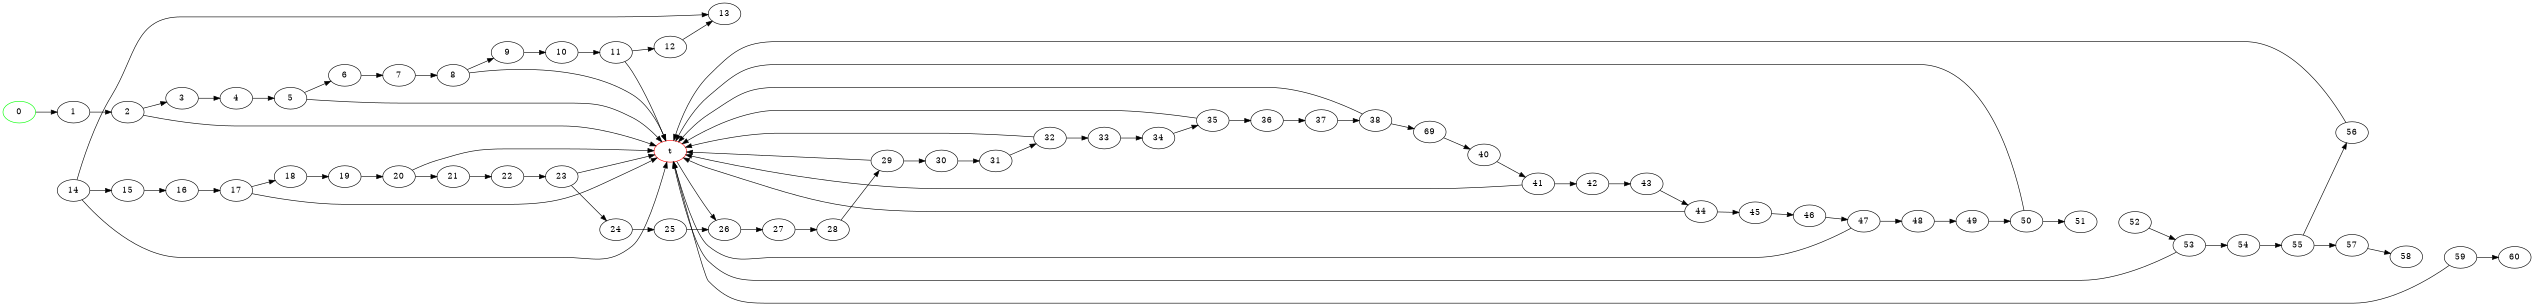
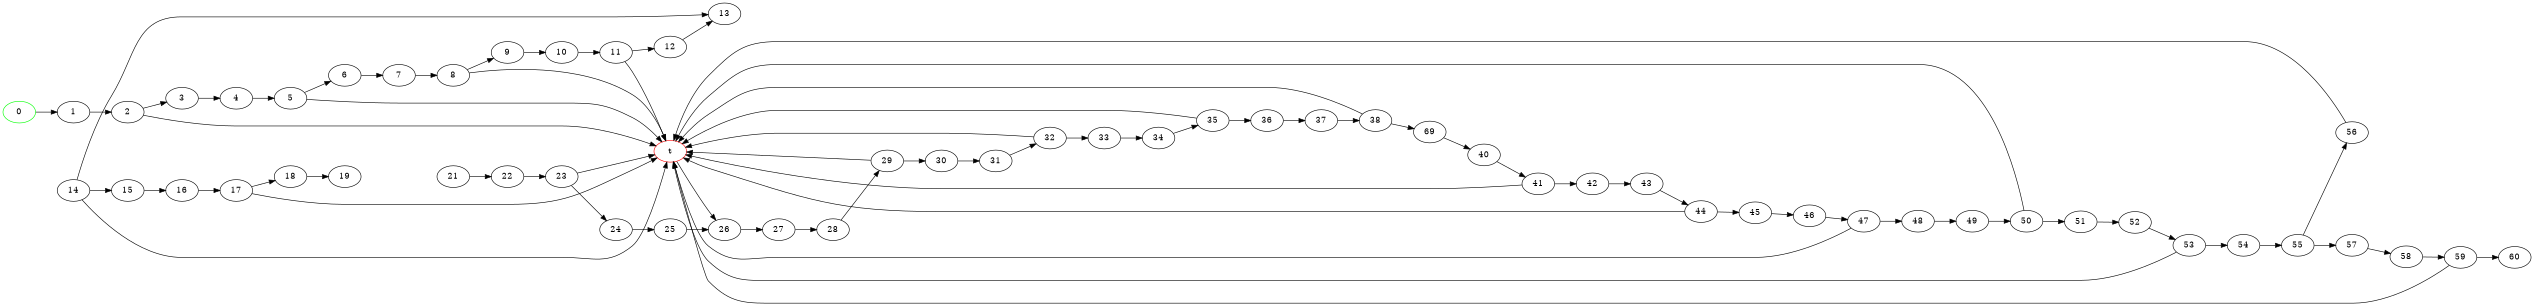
(399, 177) -> none
none -> (2105, 222)
none -> (2430, 257)
